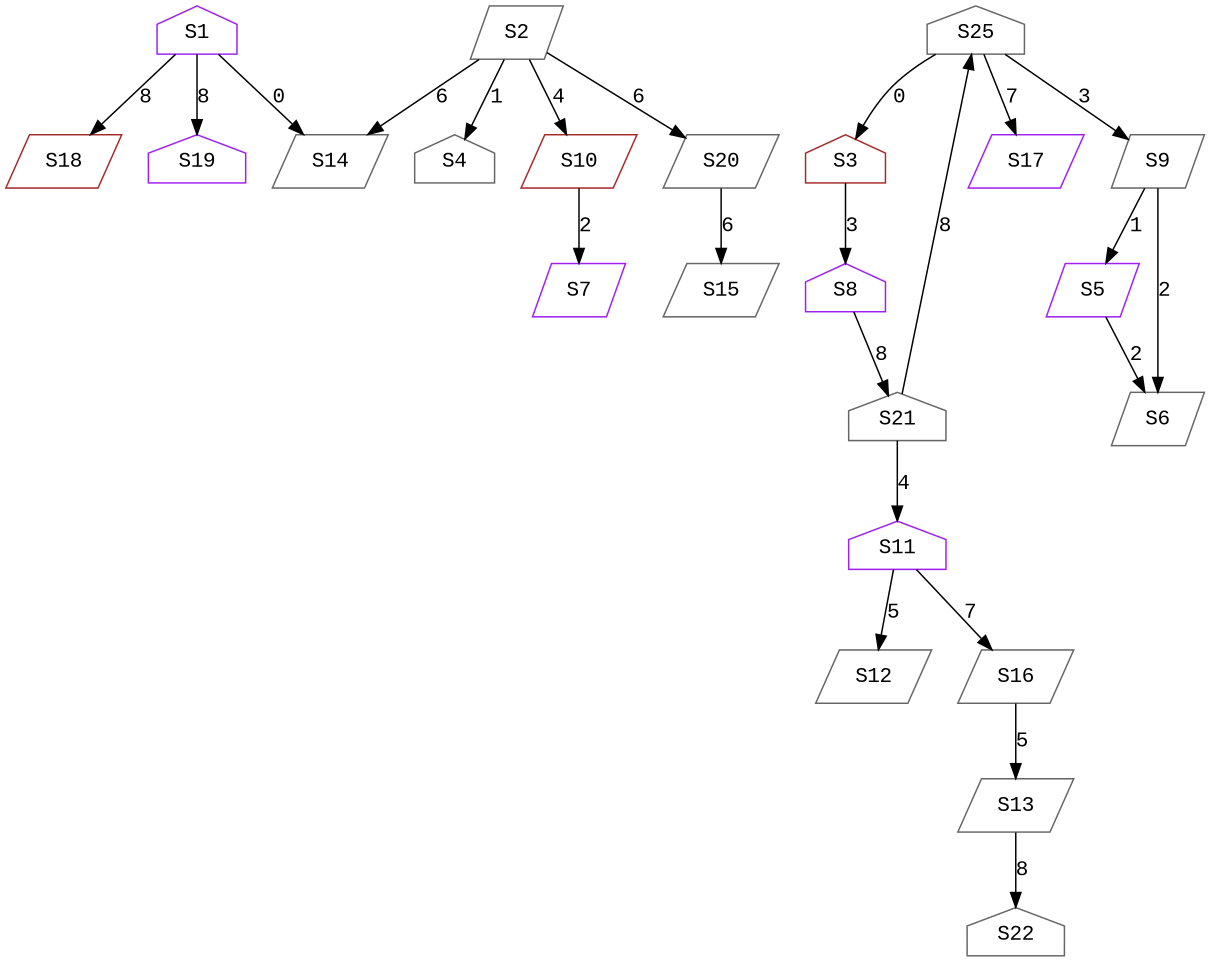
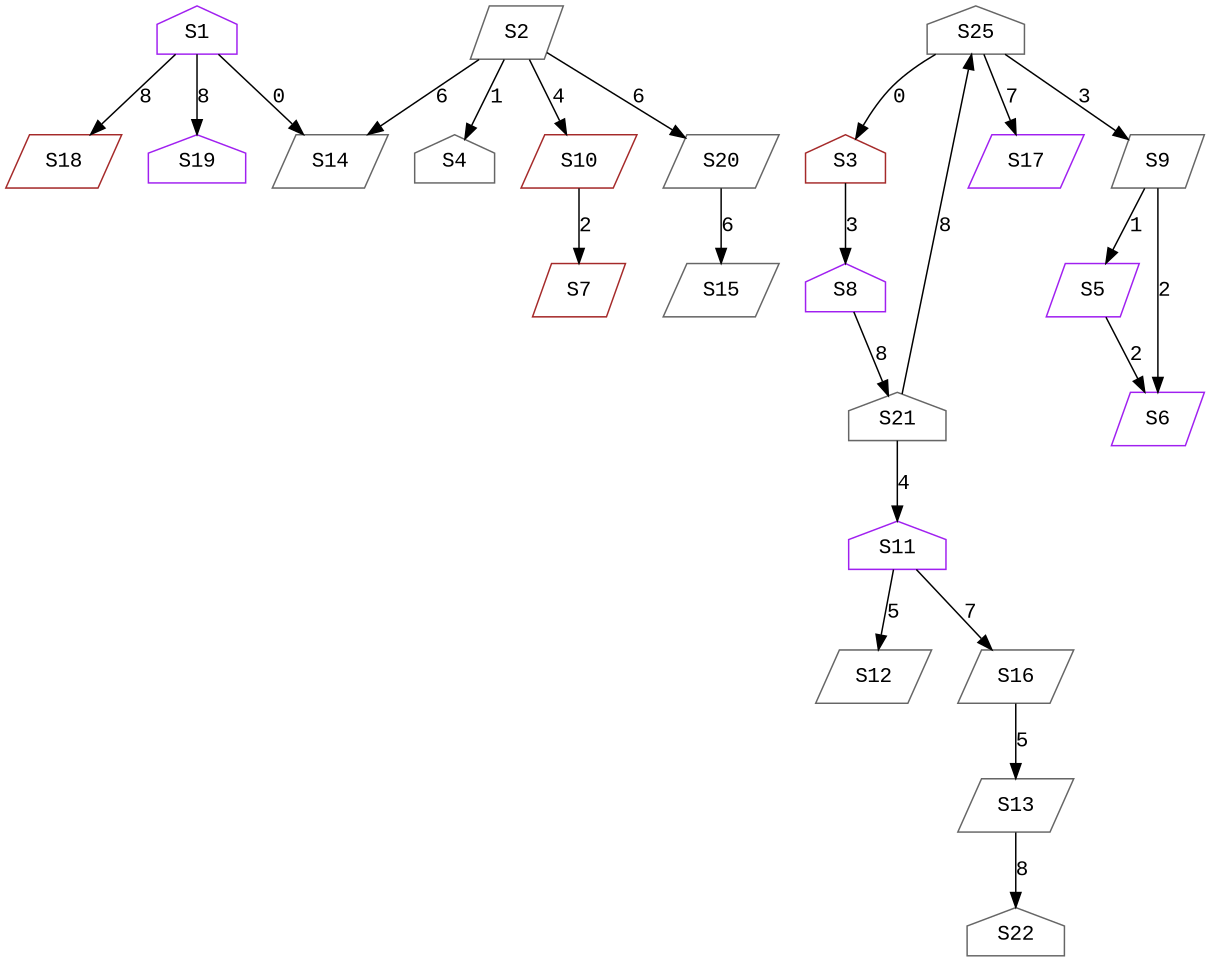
(579, 290) -> (579, 290)
(1158, 419) -> (1158, 419)
